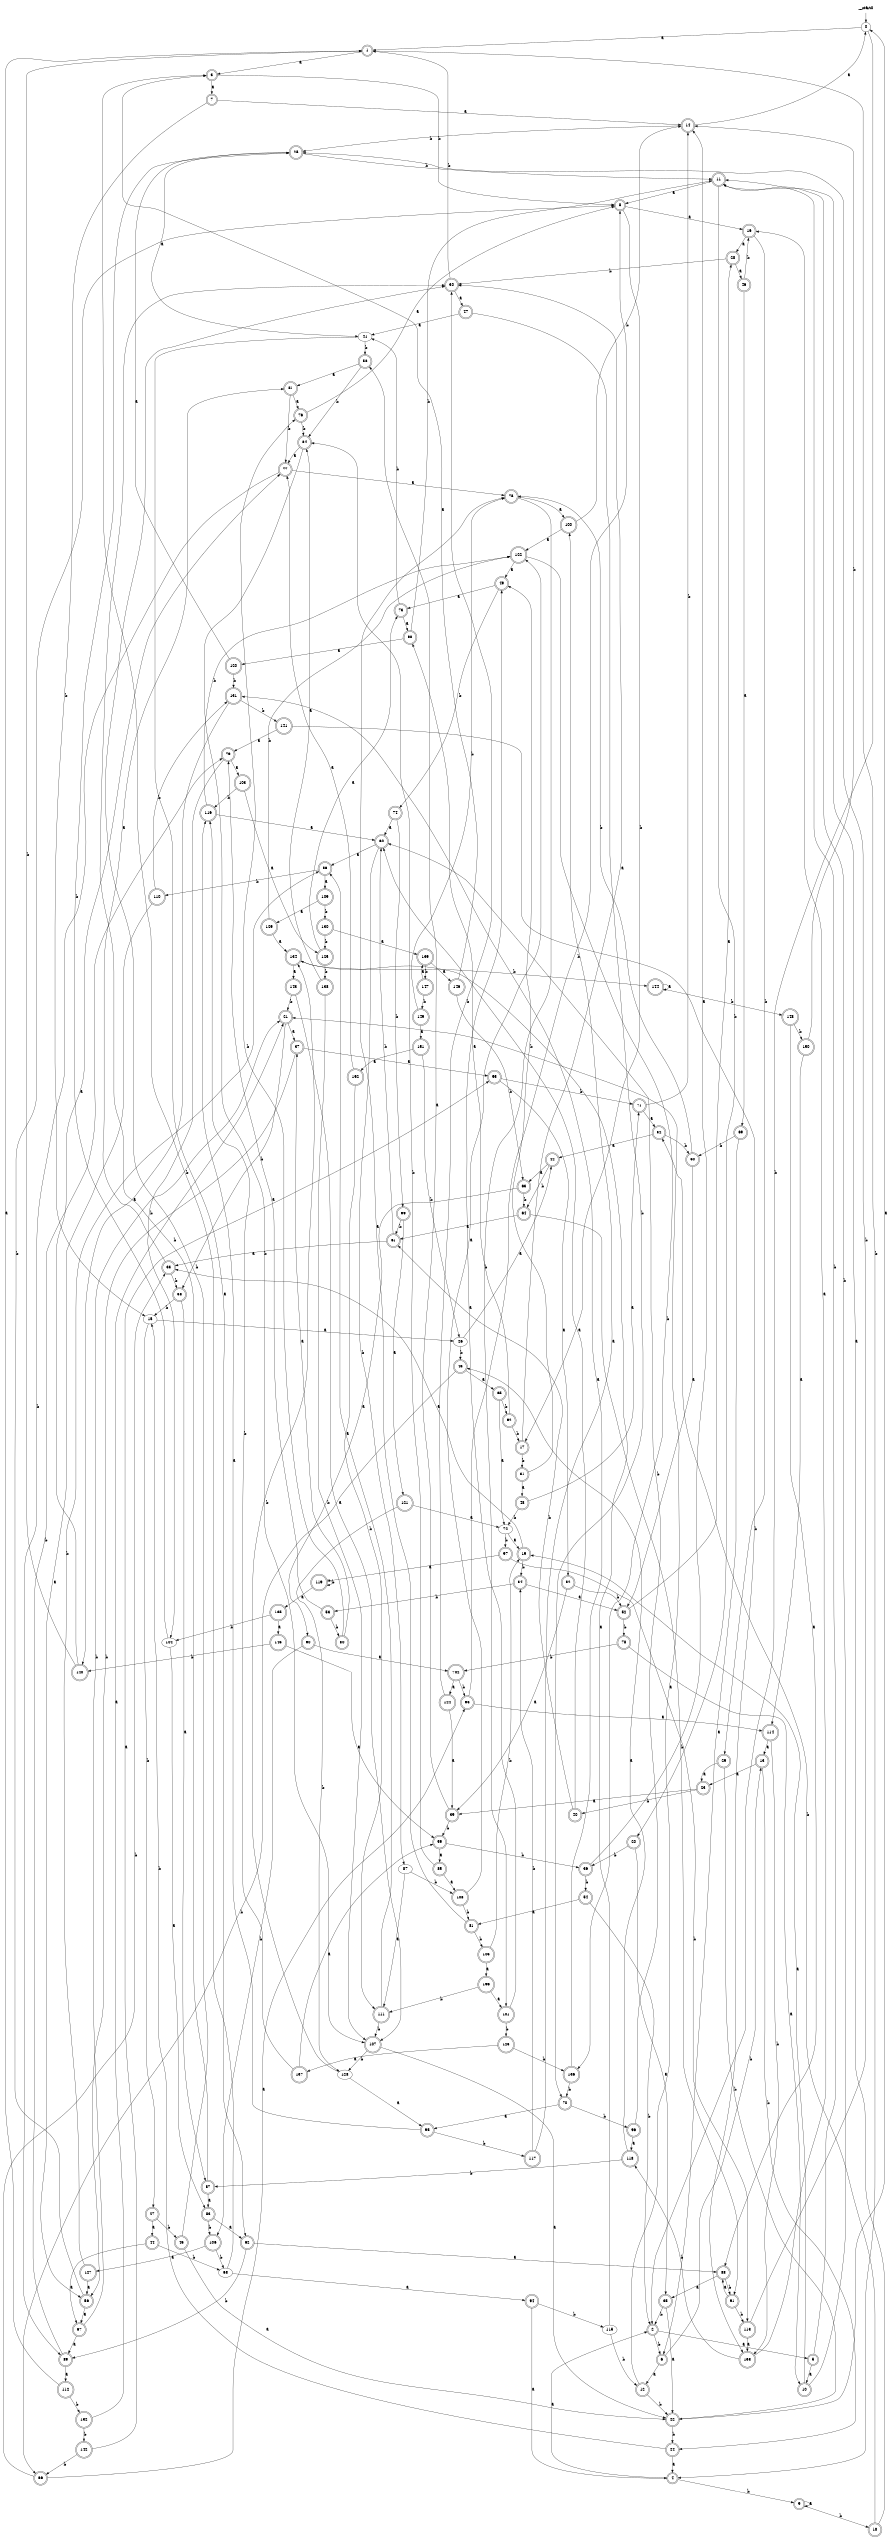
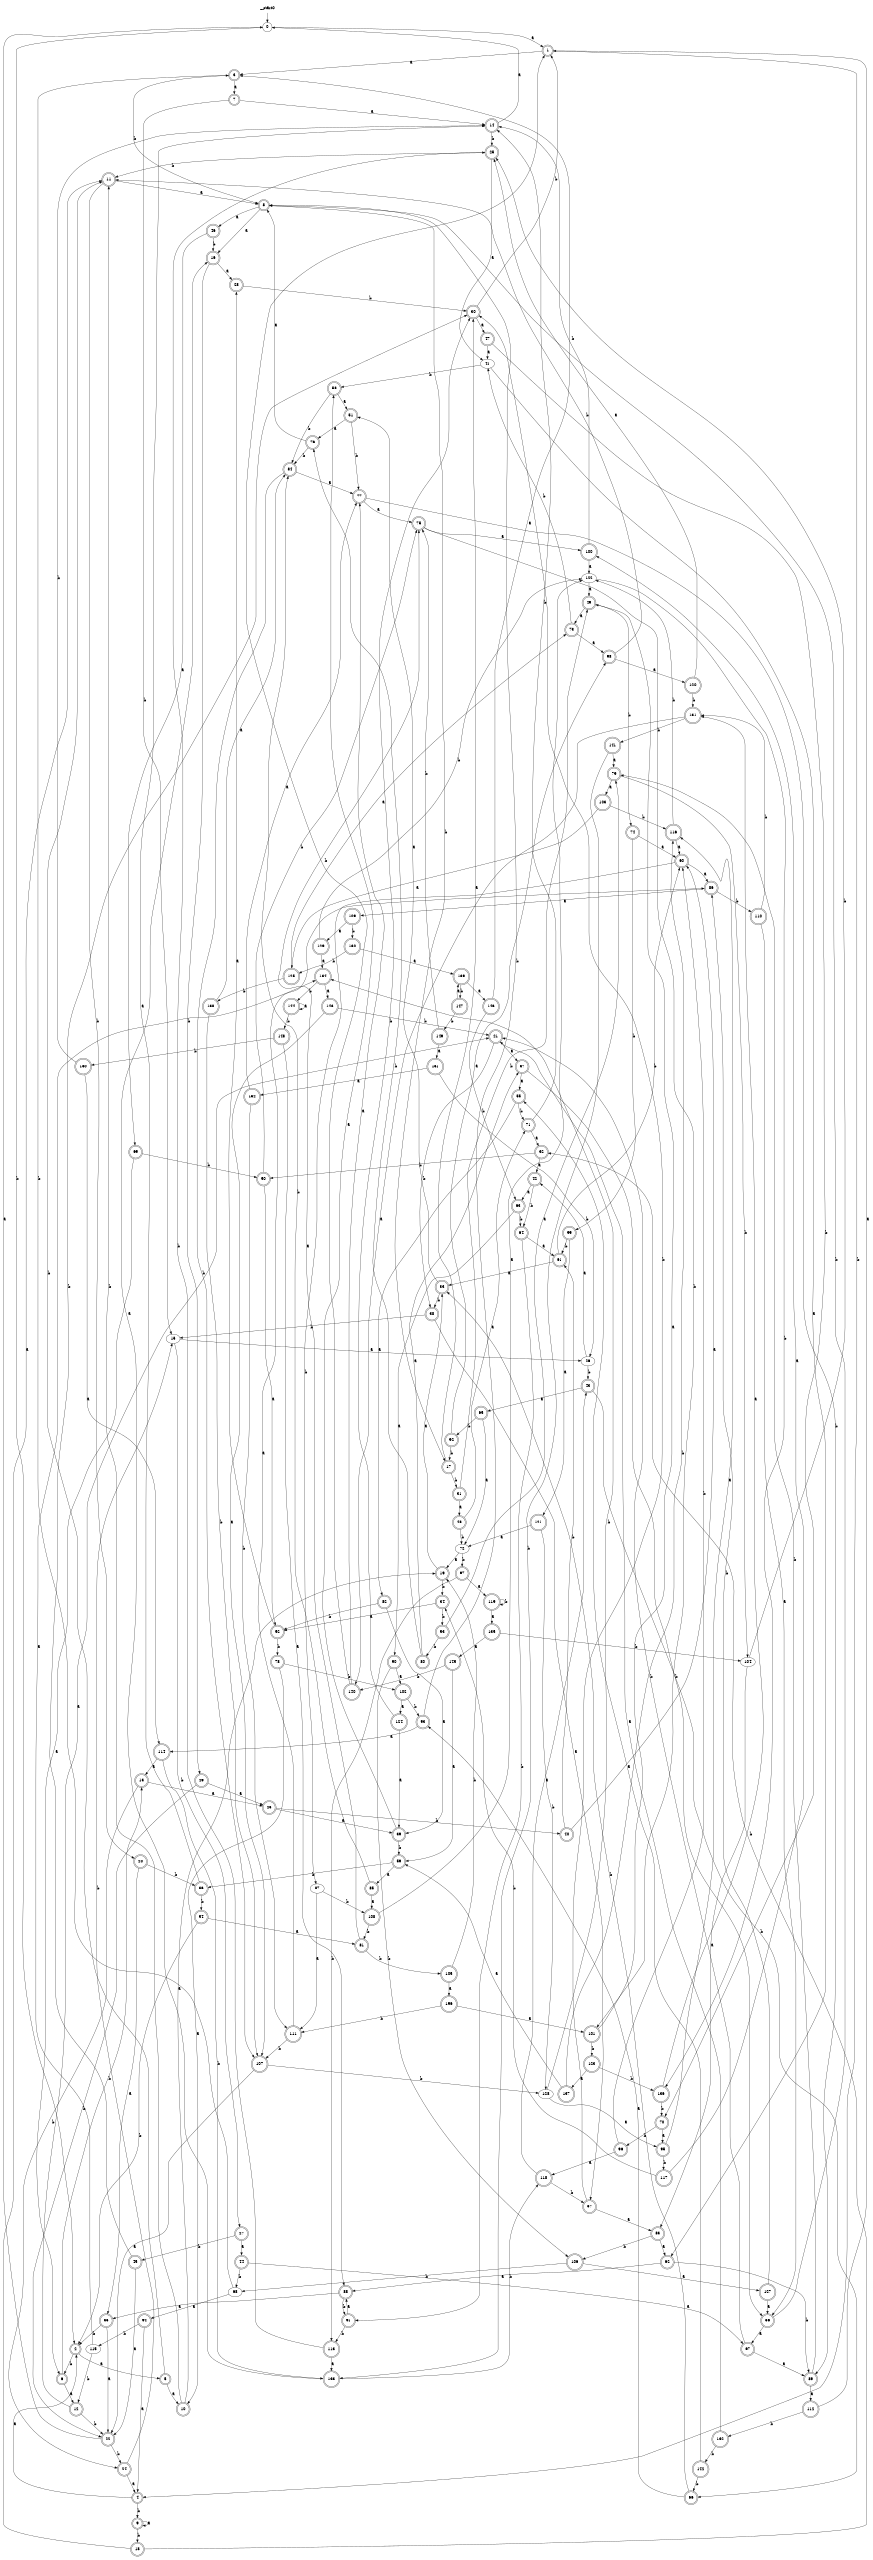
(738, 270) -> (239, 214)
(518, 555) -> (589, 578)
(456, 1673) -> (403, 1692)
